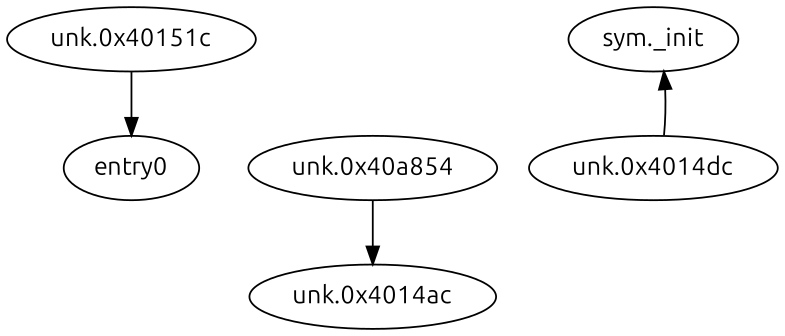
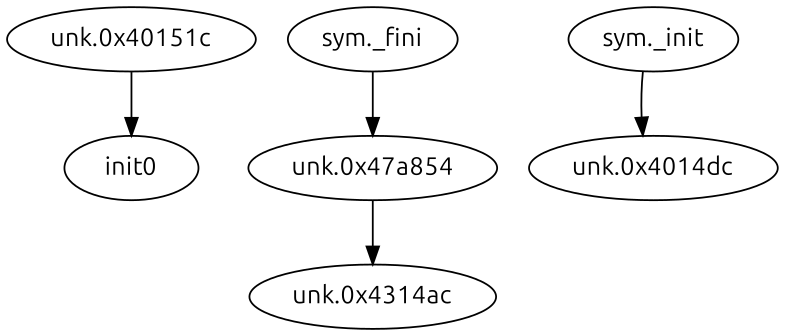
none -> (373, 39)
(665, 112) -> (641, 94)
(131, 168) -> (131, 168)
(373, 168) -> (373, 168)
(373, 297) -> (373, 297)
